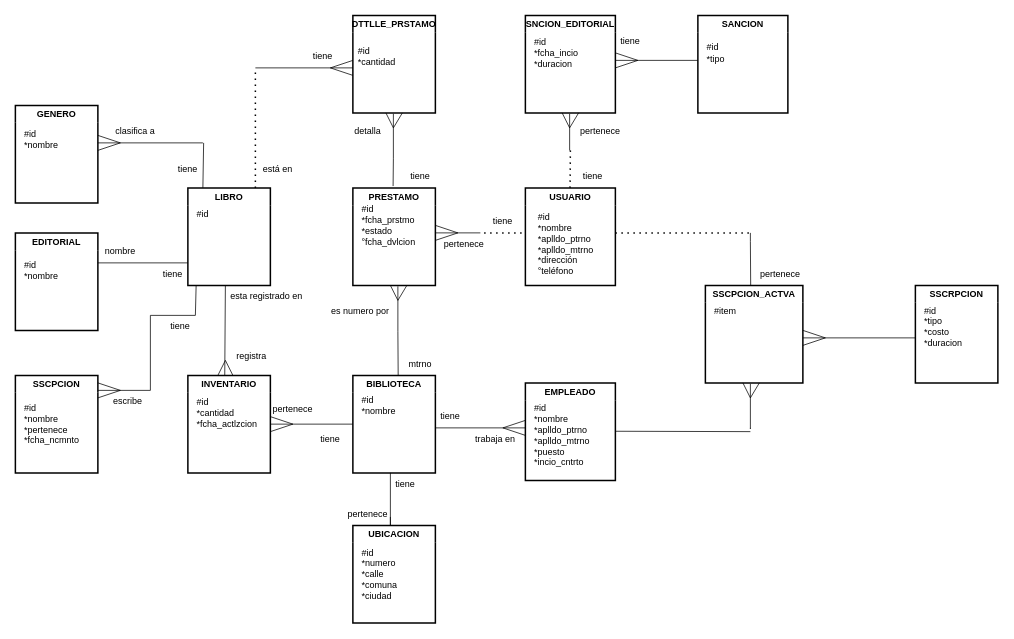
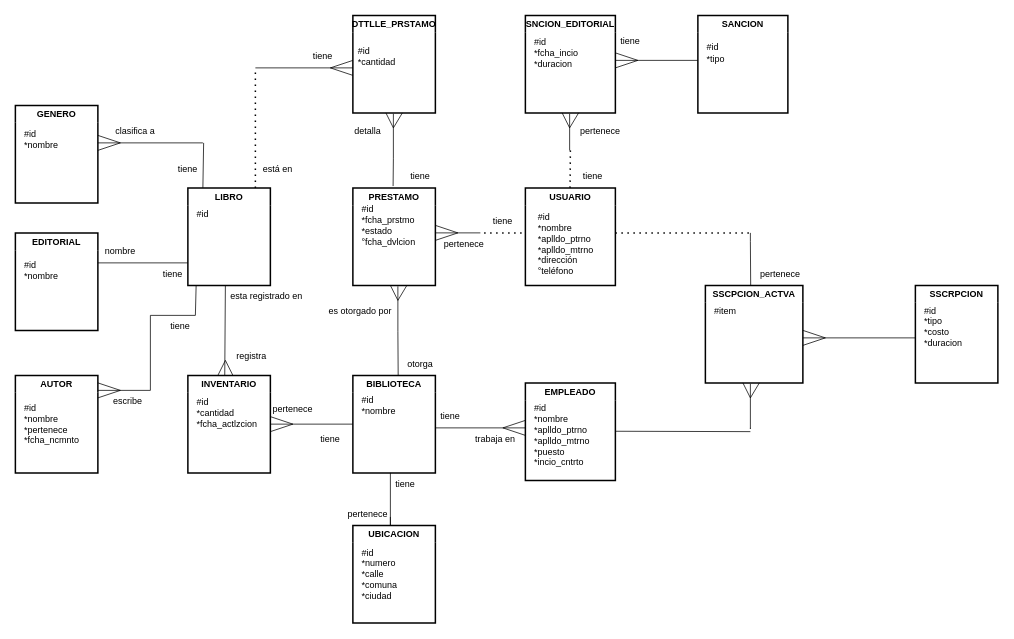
(360, 312) -> (360, 312)
(420, 364) -> (420, 364)
(57, 384) -> (57, 384)
